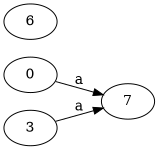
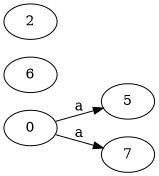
none -> (31, 22)
none -> (128, 101)
(31, 128) -> none
